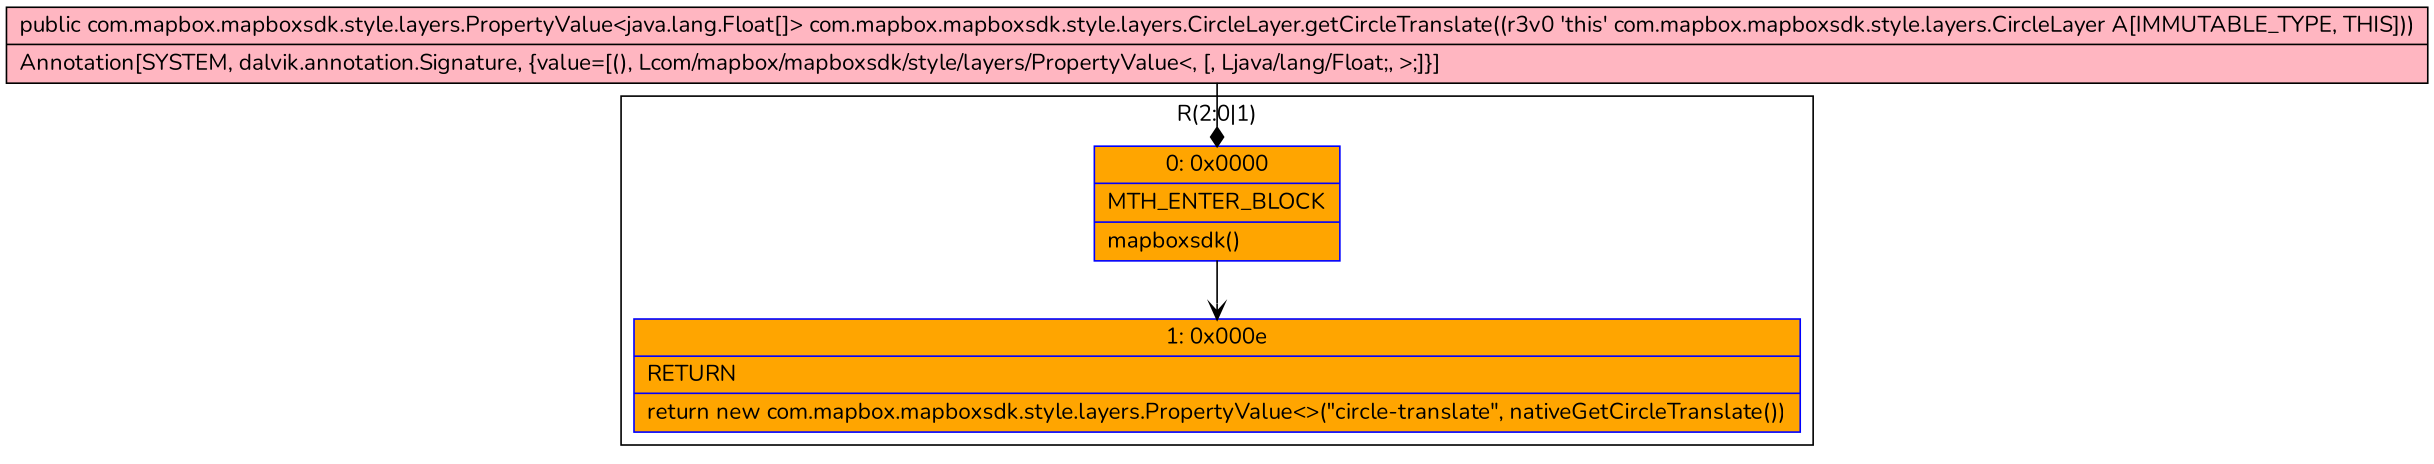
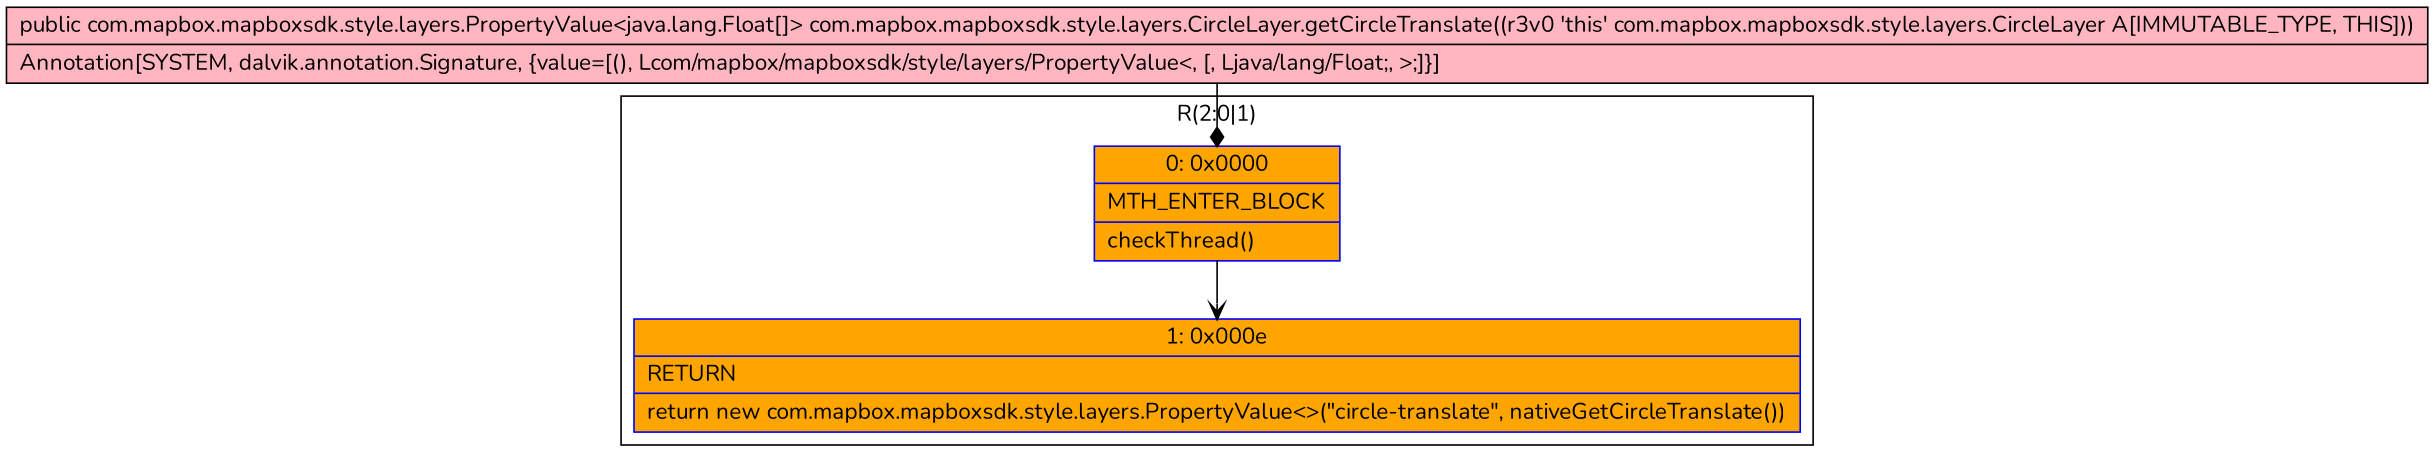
(1174, 241) -> (1182, 241)
